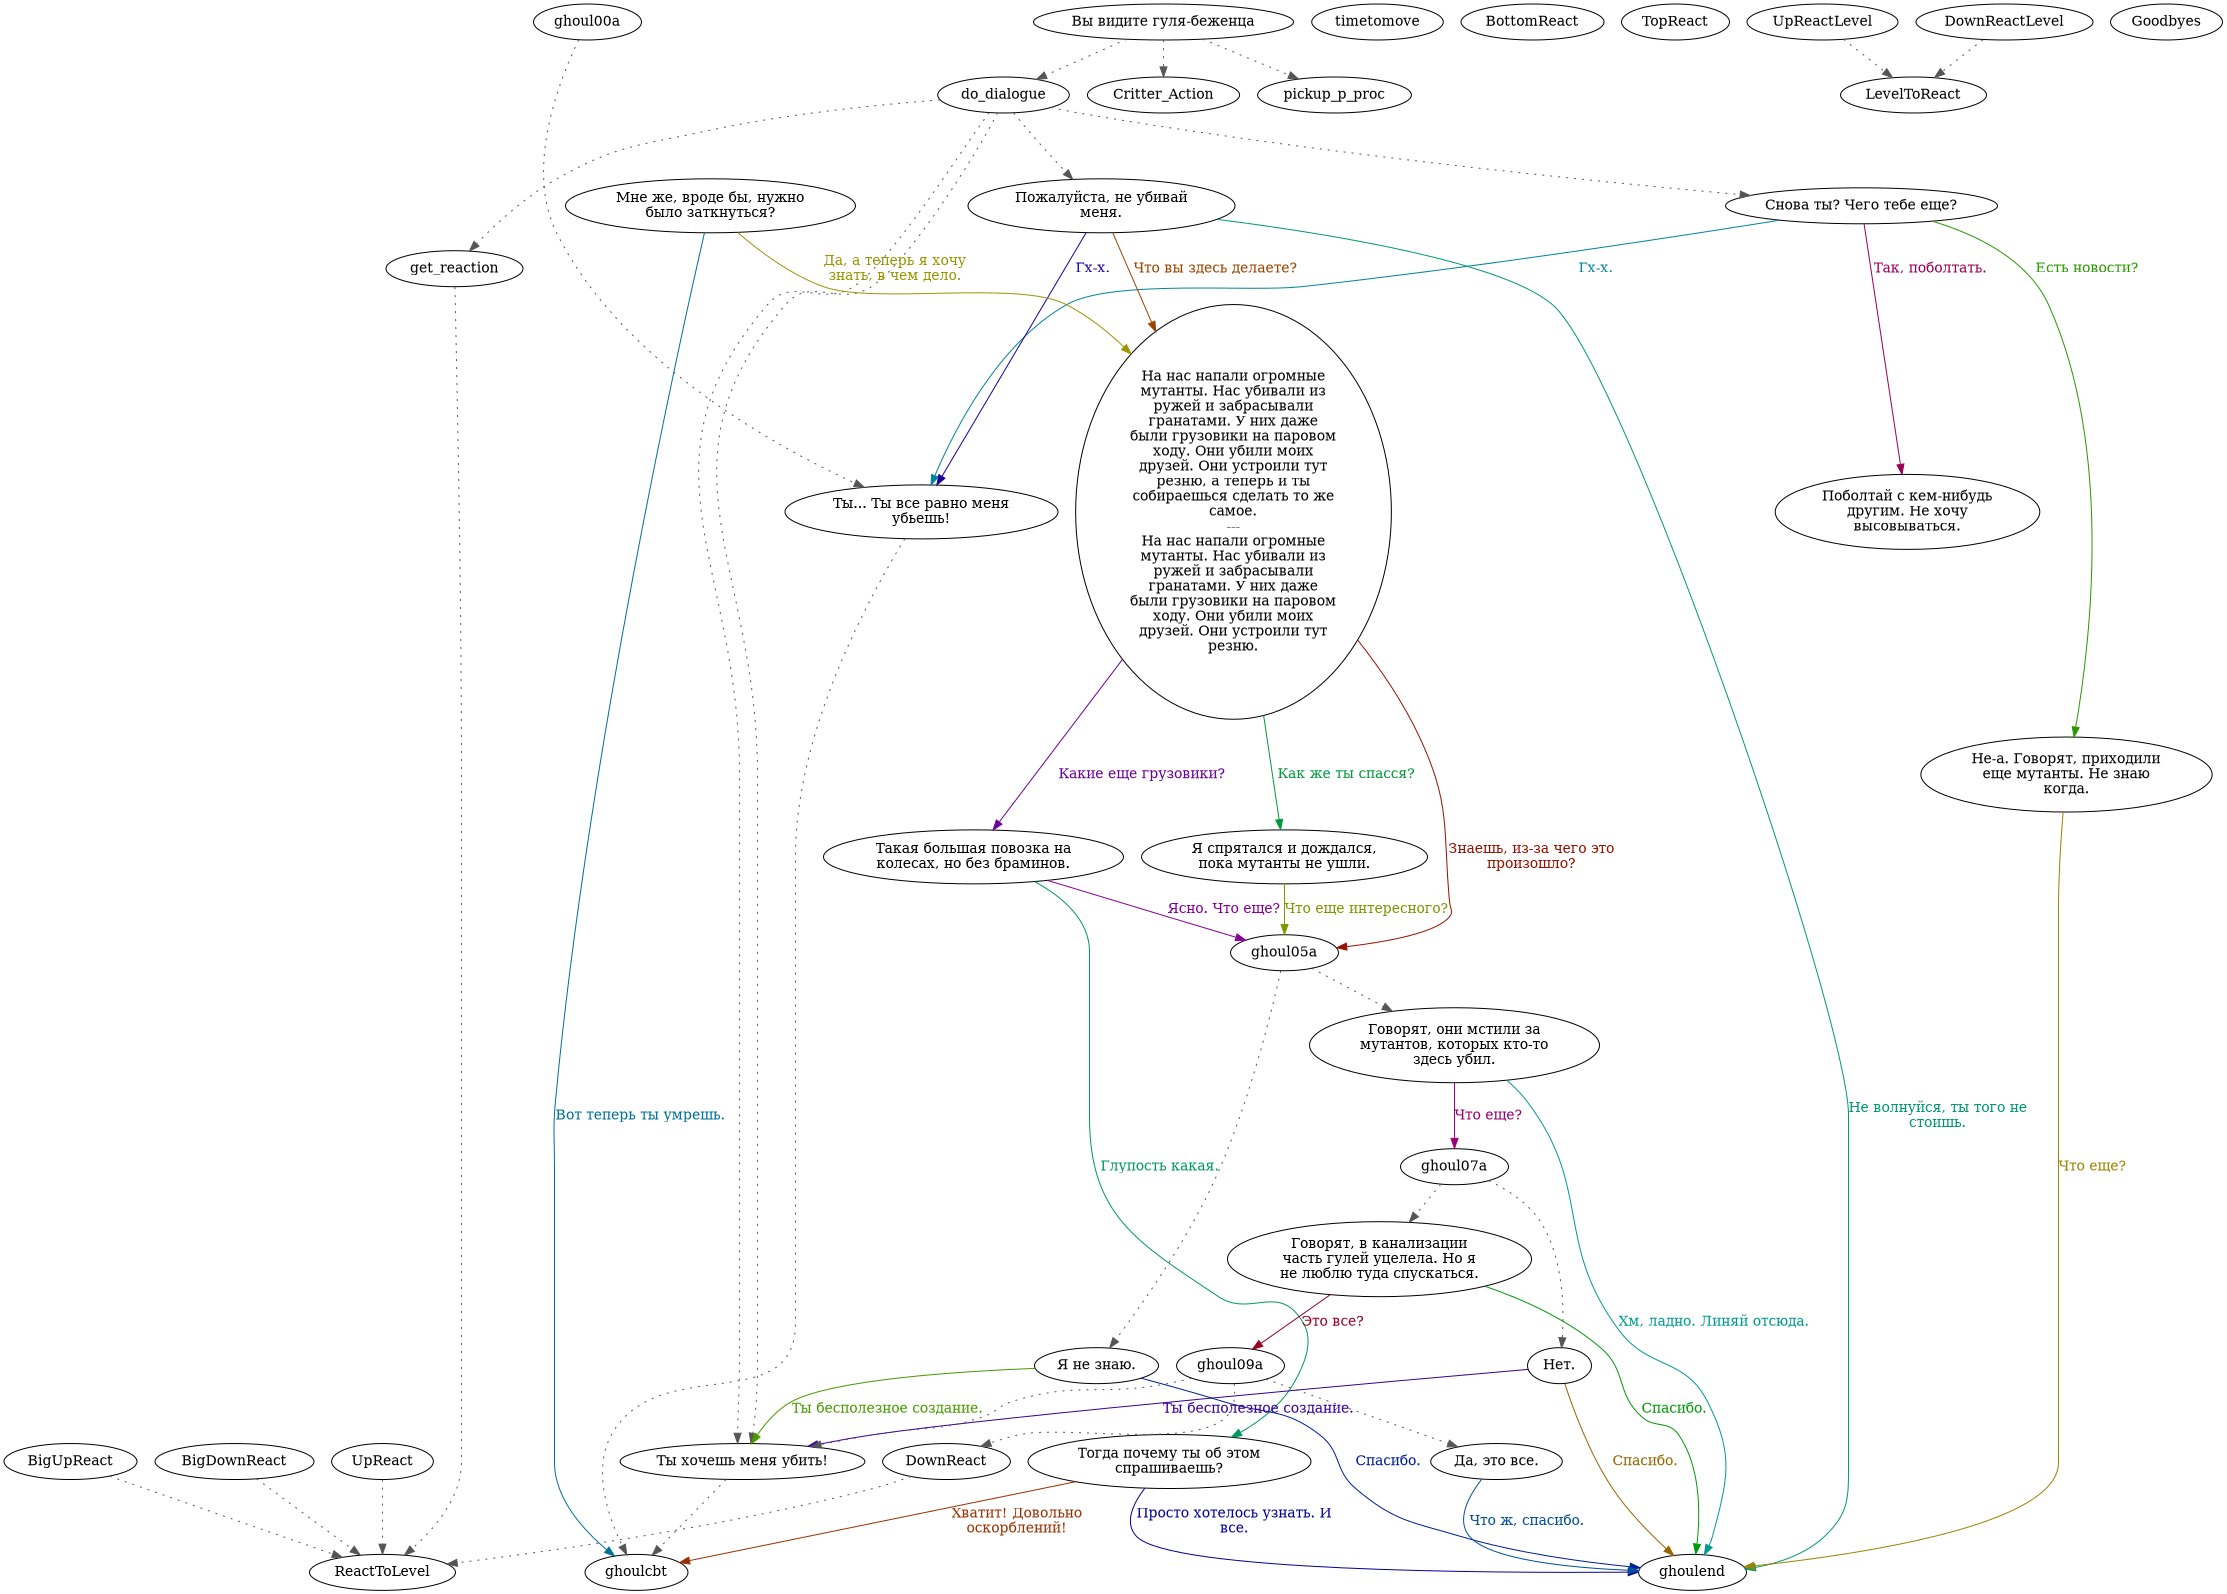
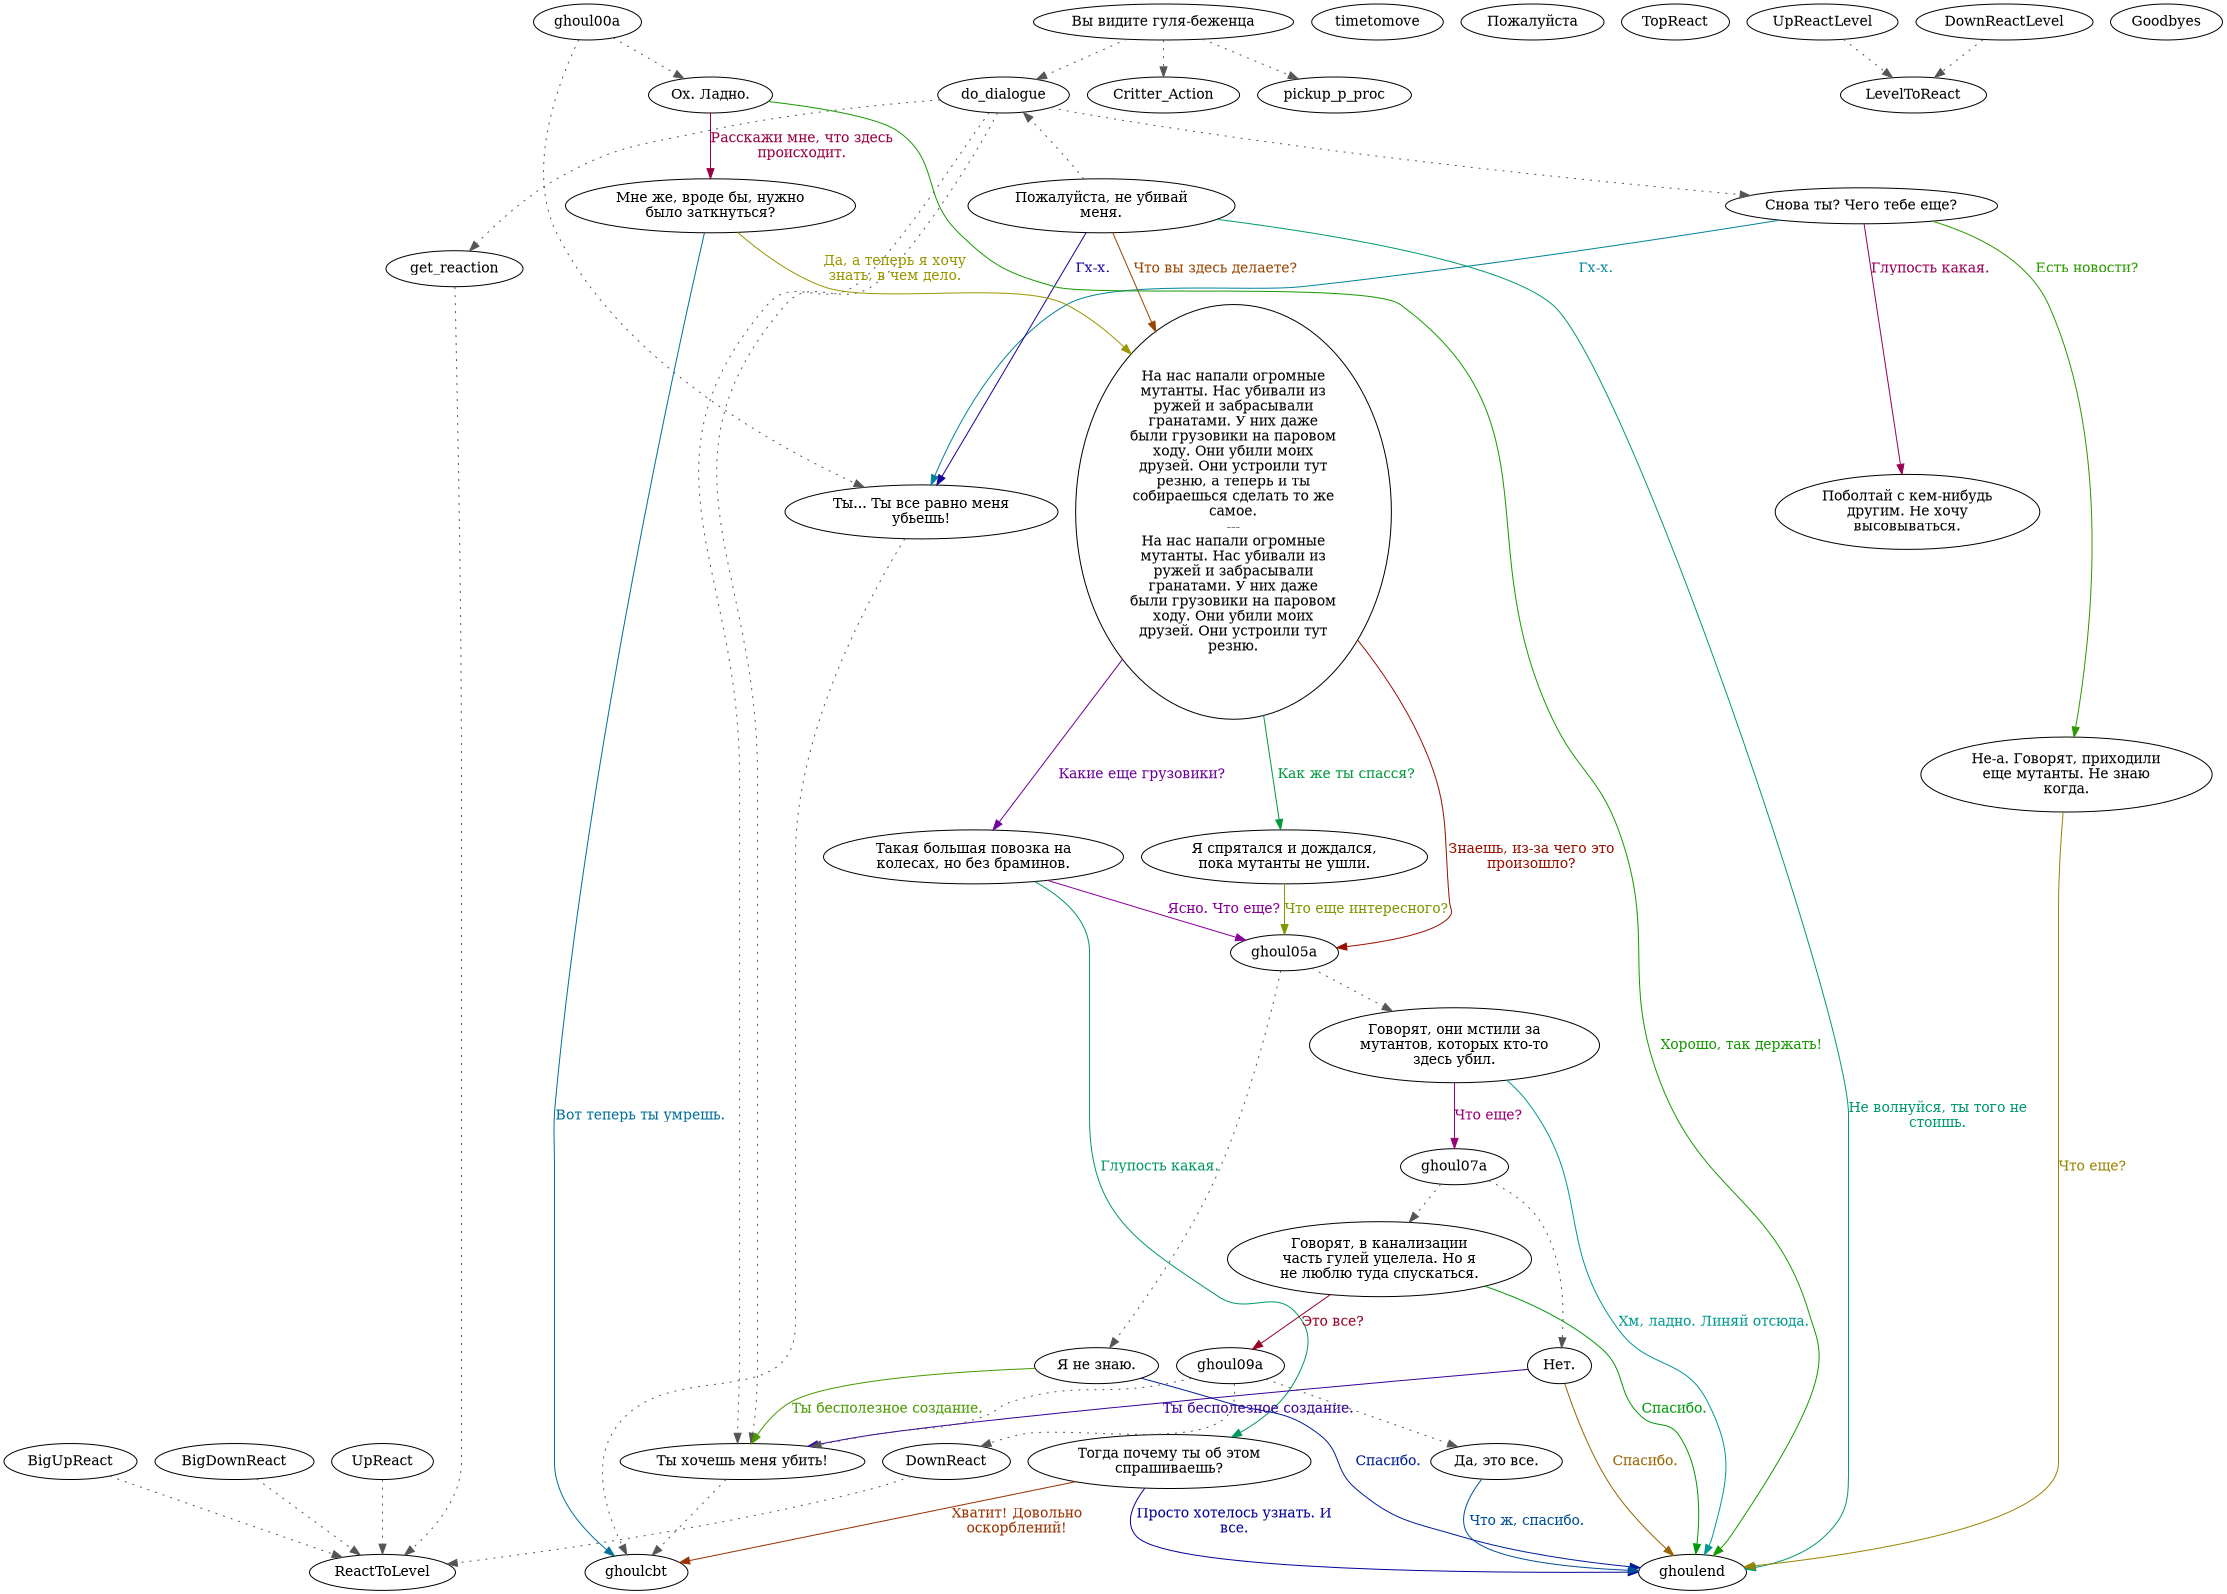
(1532, 22) -> (1532, 22)
none -> (710, 95)
(1039, 143) -> (1058, 149)
(1930, 269) -> (1930, 269)
